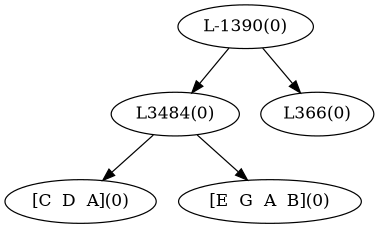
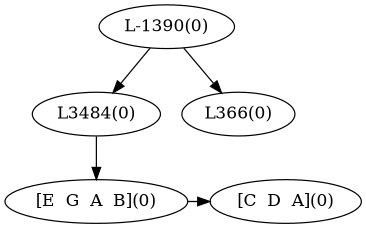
(133, 153) -> (193, 202)
